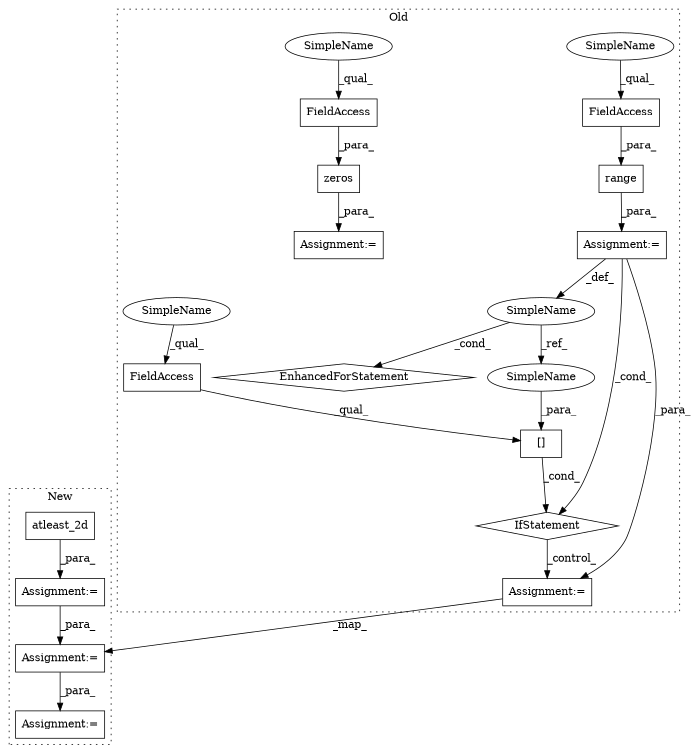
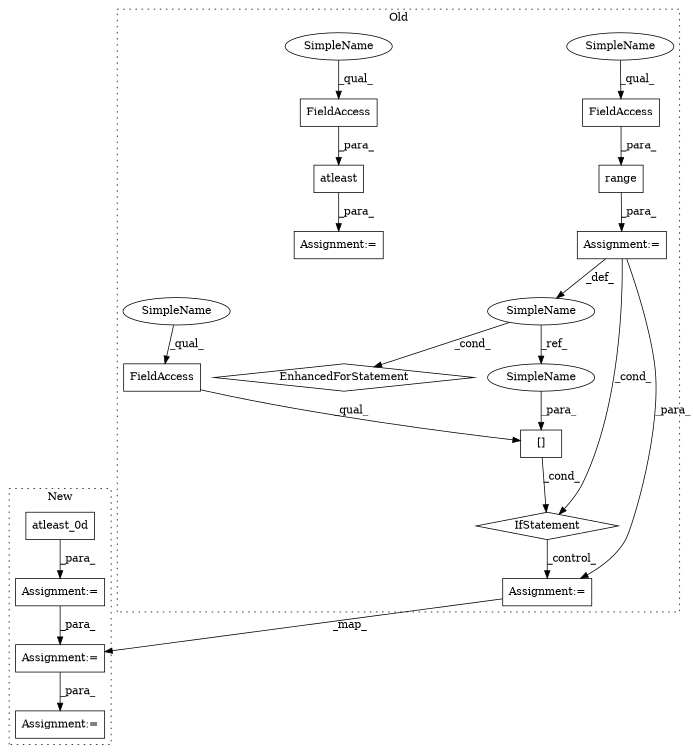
(339, 179) -> (339, 179)
(60, 526) -> (60, 526)
